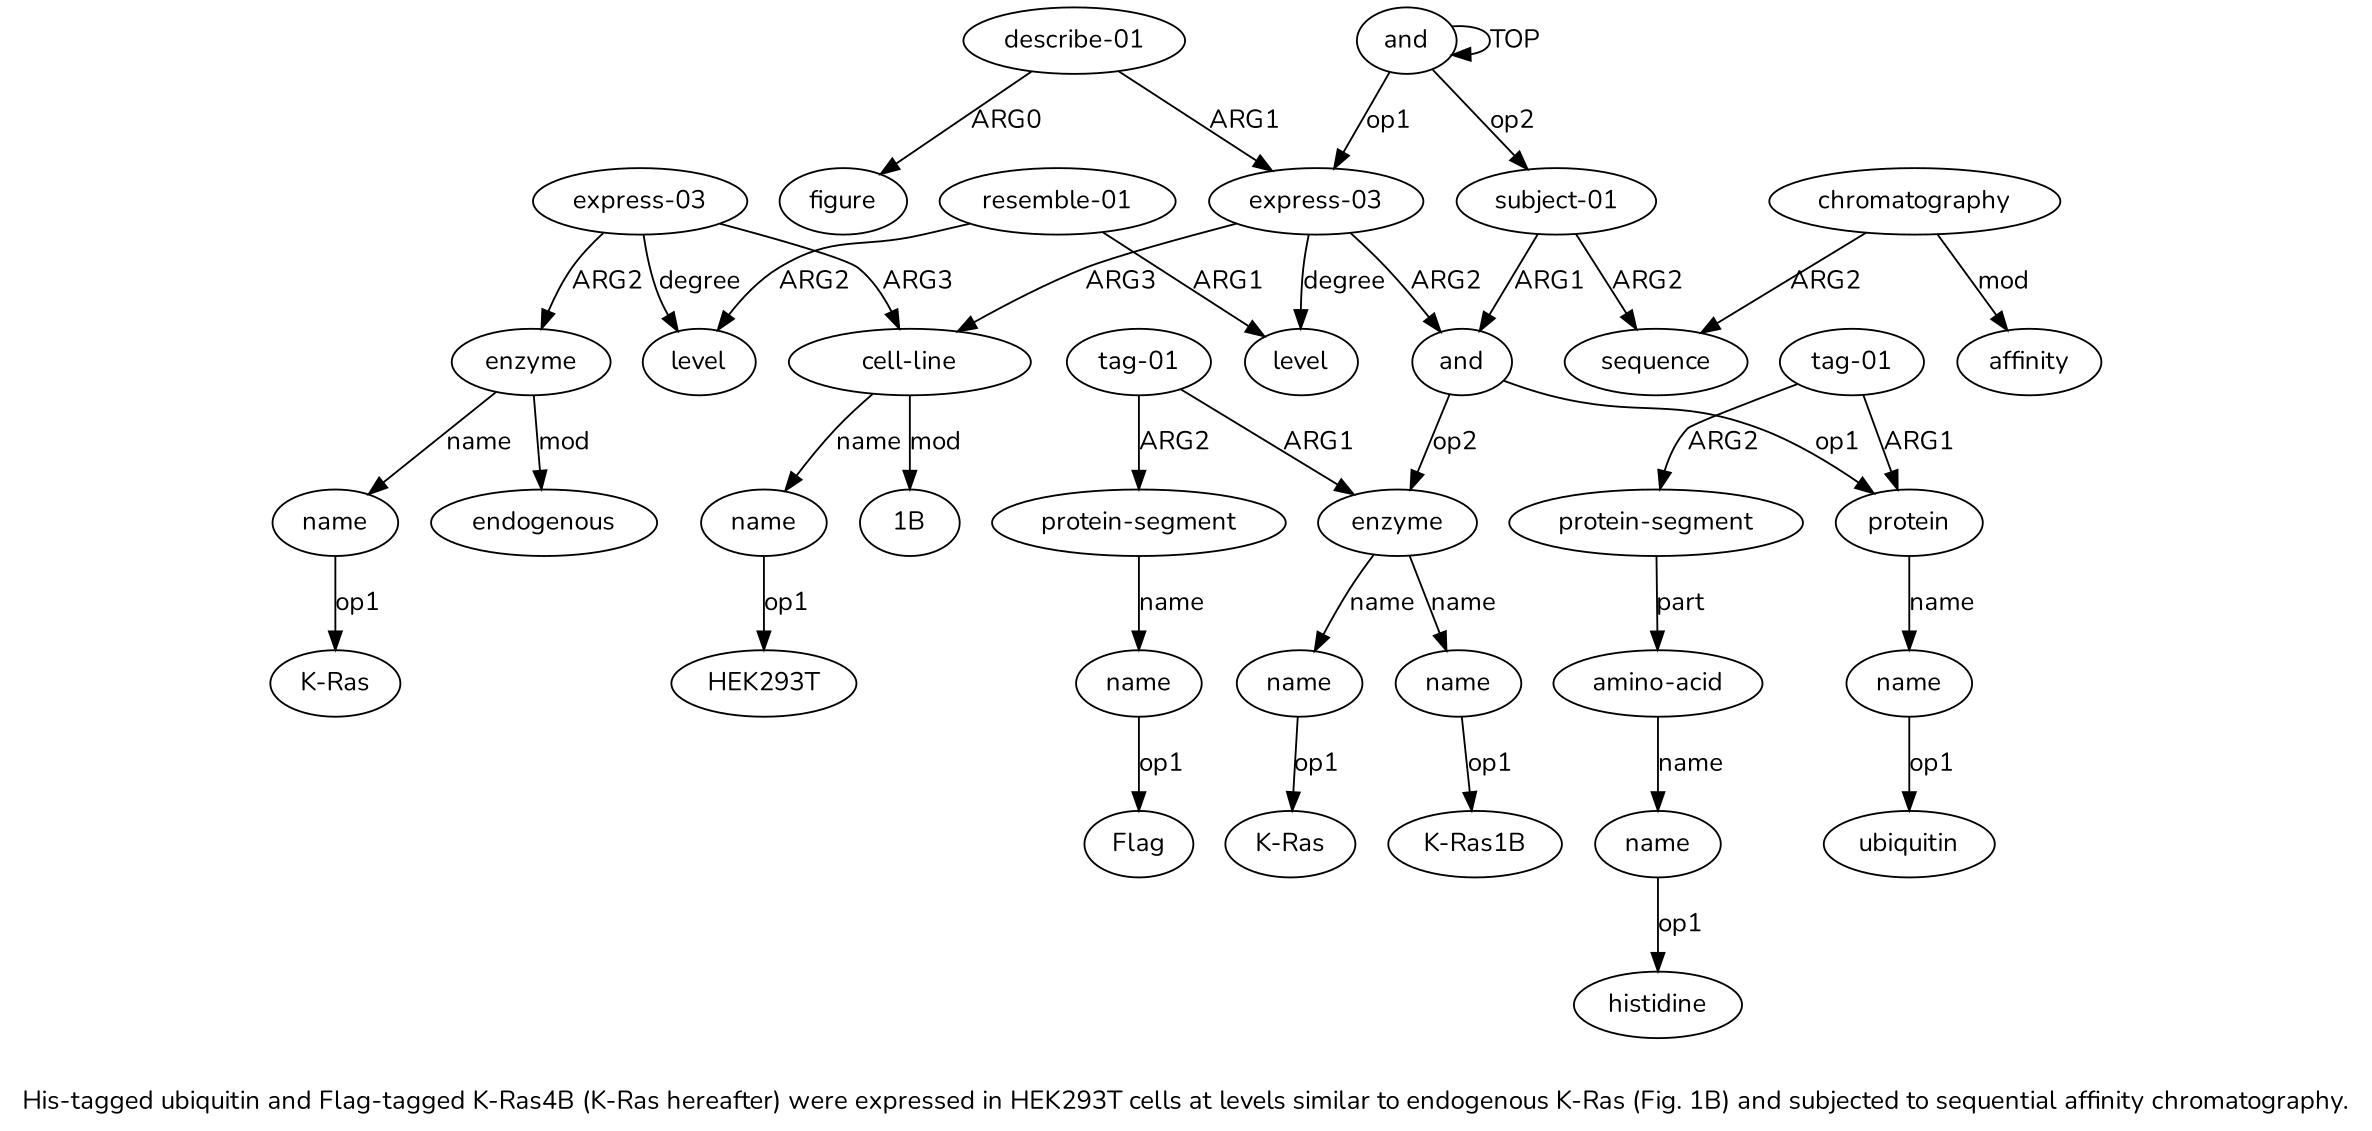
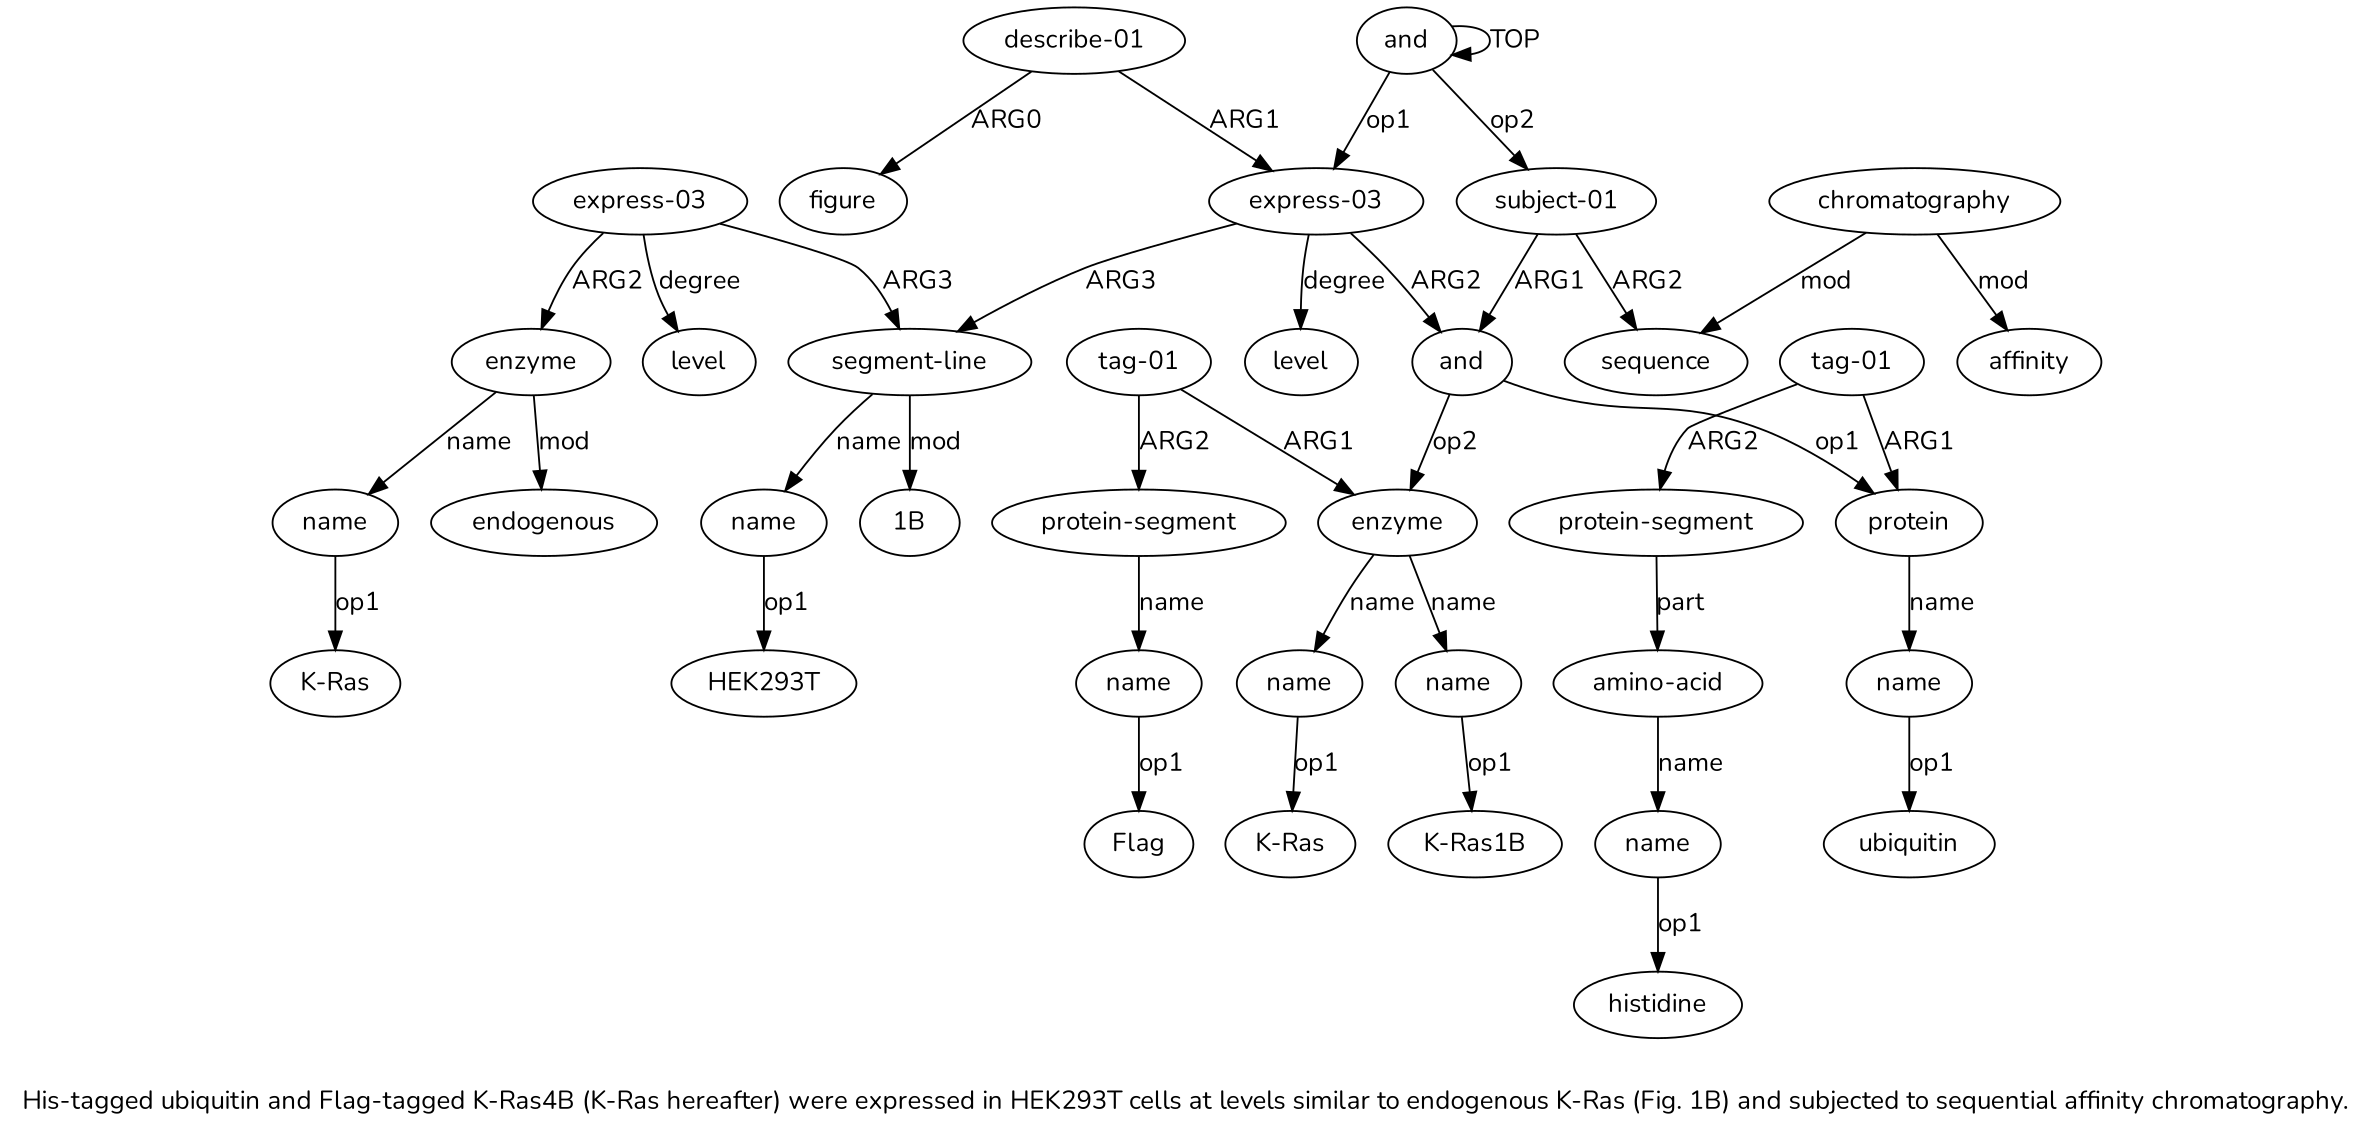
(1058, 201) -> none
(1826, 282) -> (1826, 282)
(910, 362) -> (910, 362)
